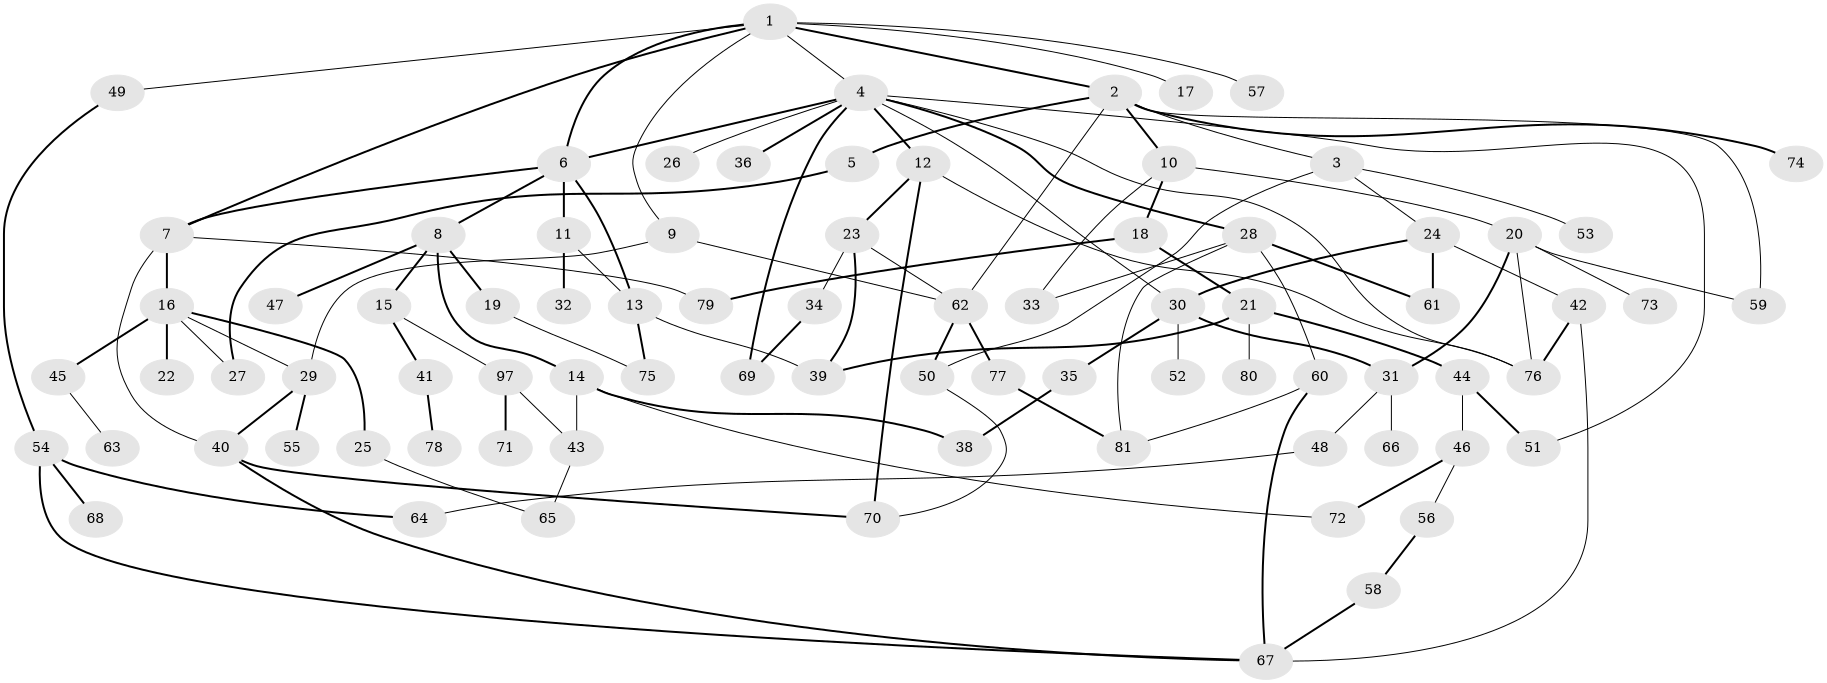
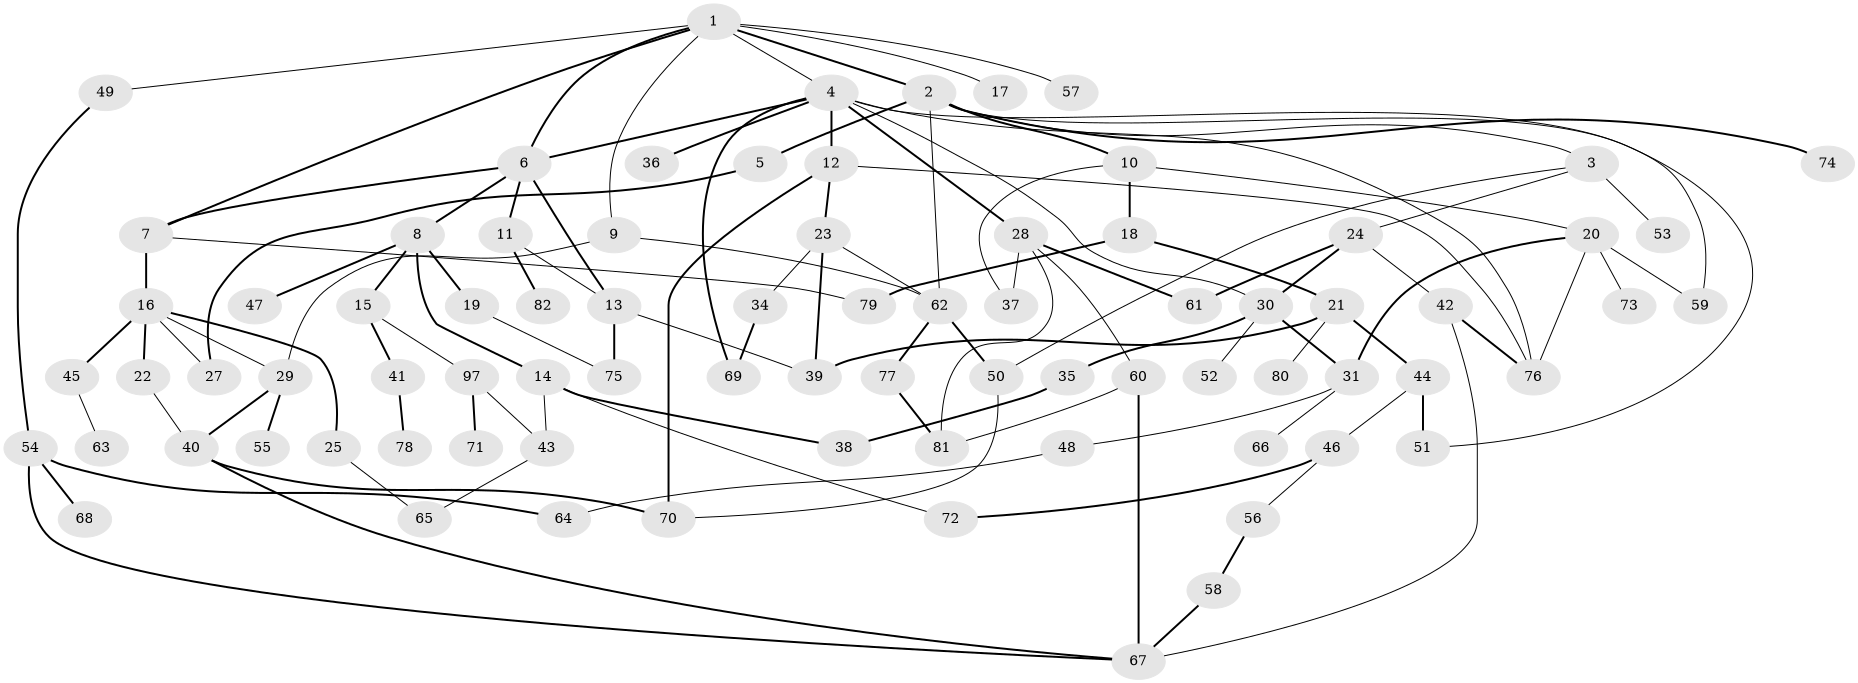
(672, 164) -> none
(564, 306) -> (543, 306)
(1032, 306) -> (1011, 306)
(118, 361) -> (167, 413)
